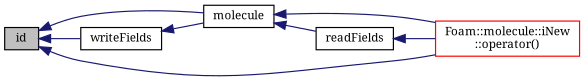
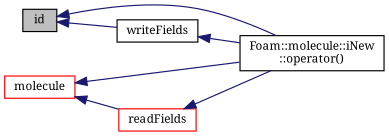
(126, 11) -> none
(239, 16) -> (40, 87)
(188, 26) -> (225, 41)
(355, 39) -> (157, 120)
(508, 39) -> (312, 53)
